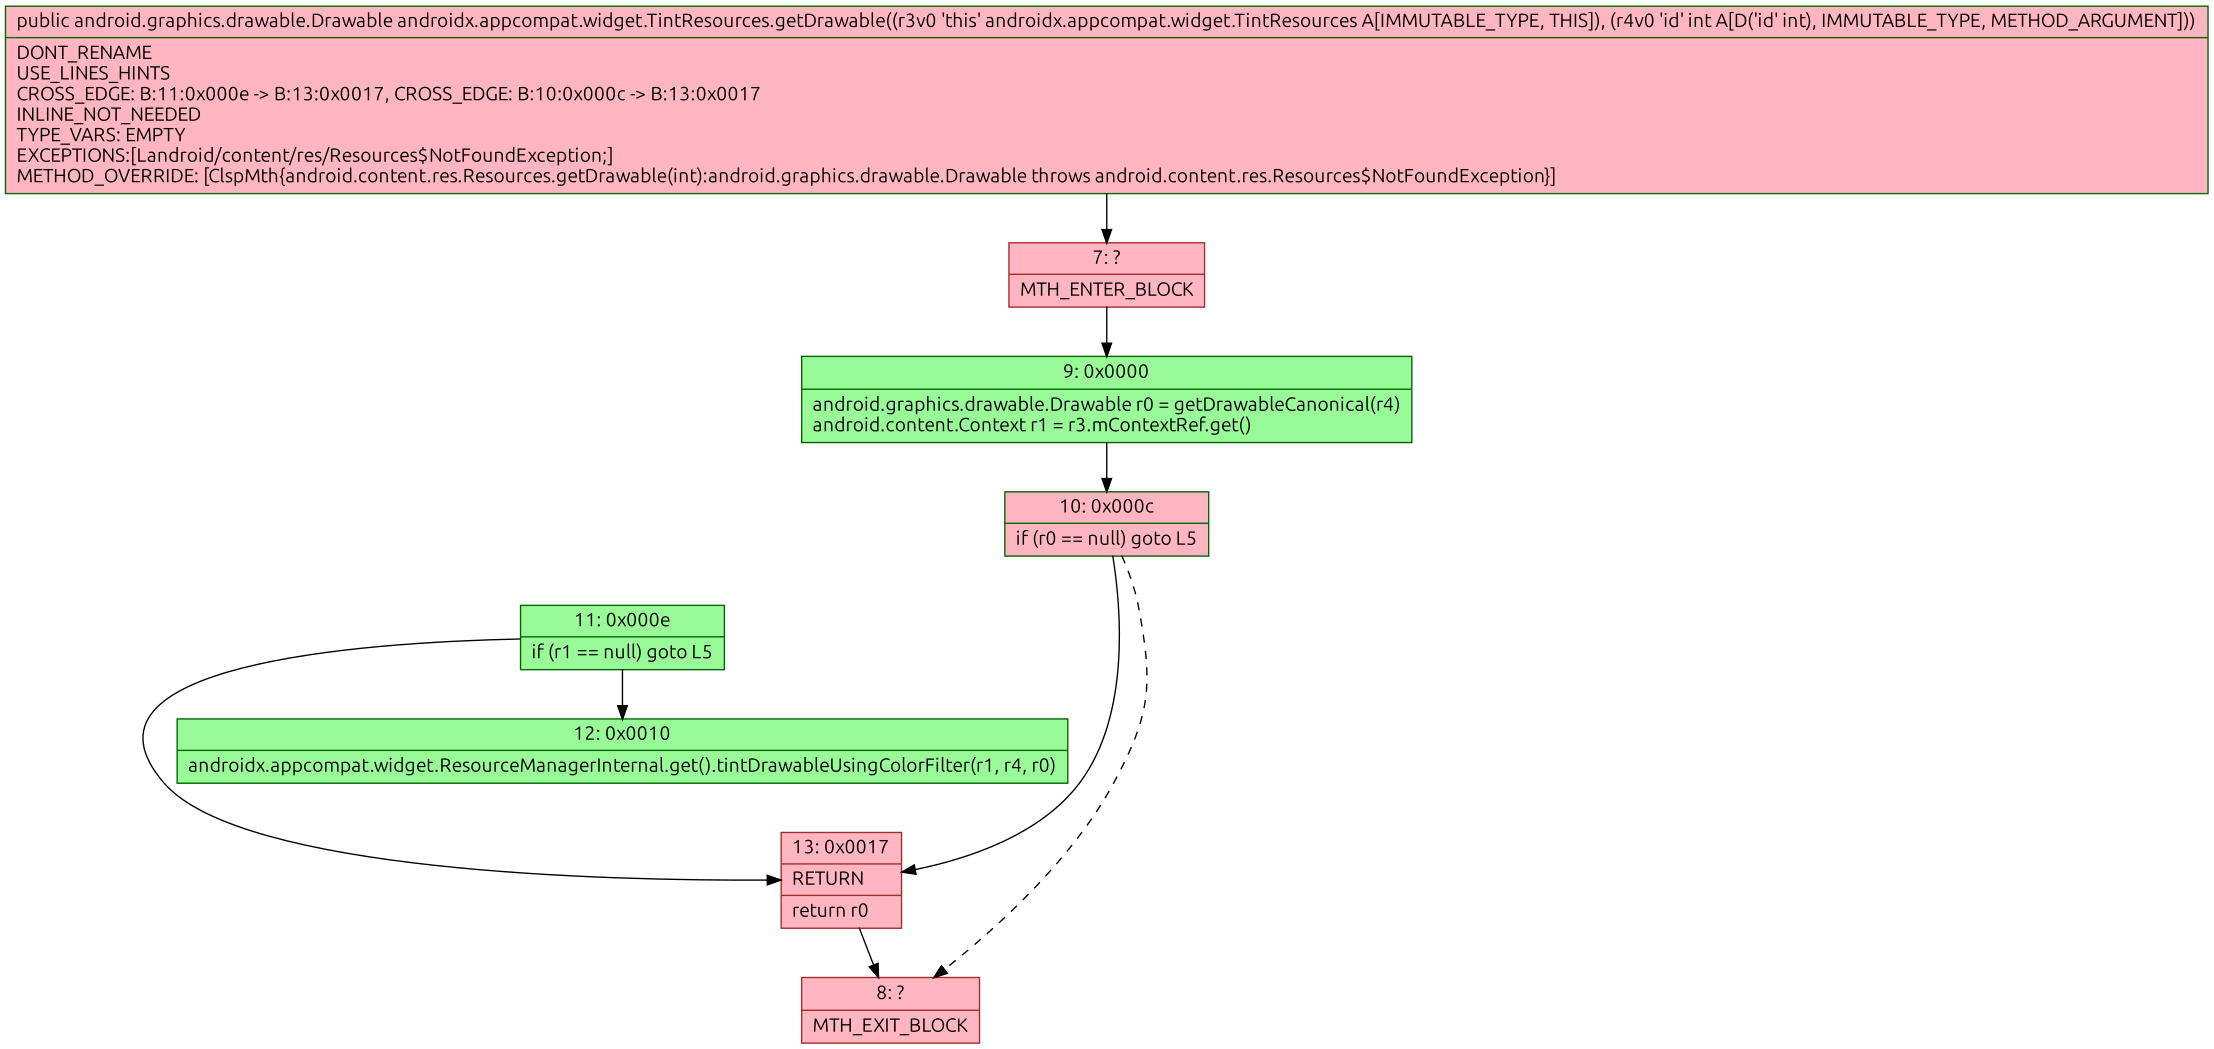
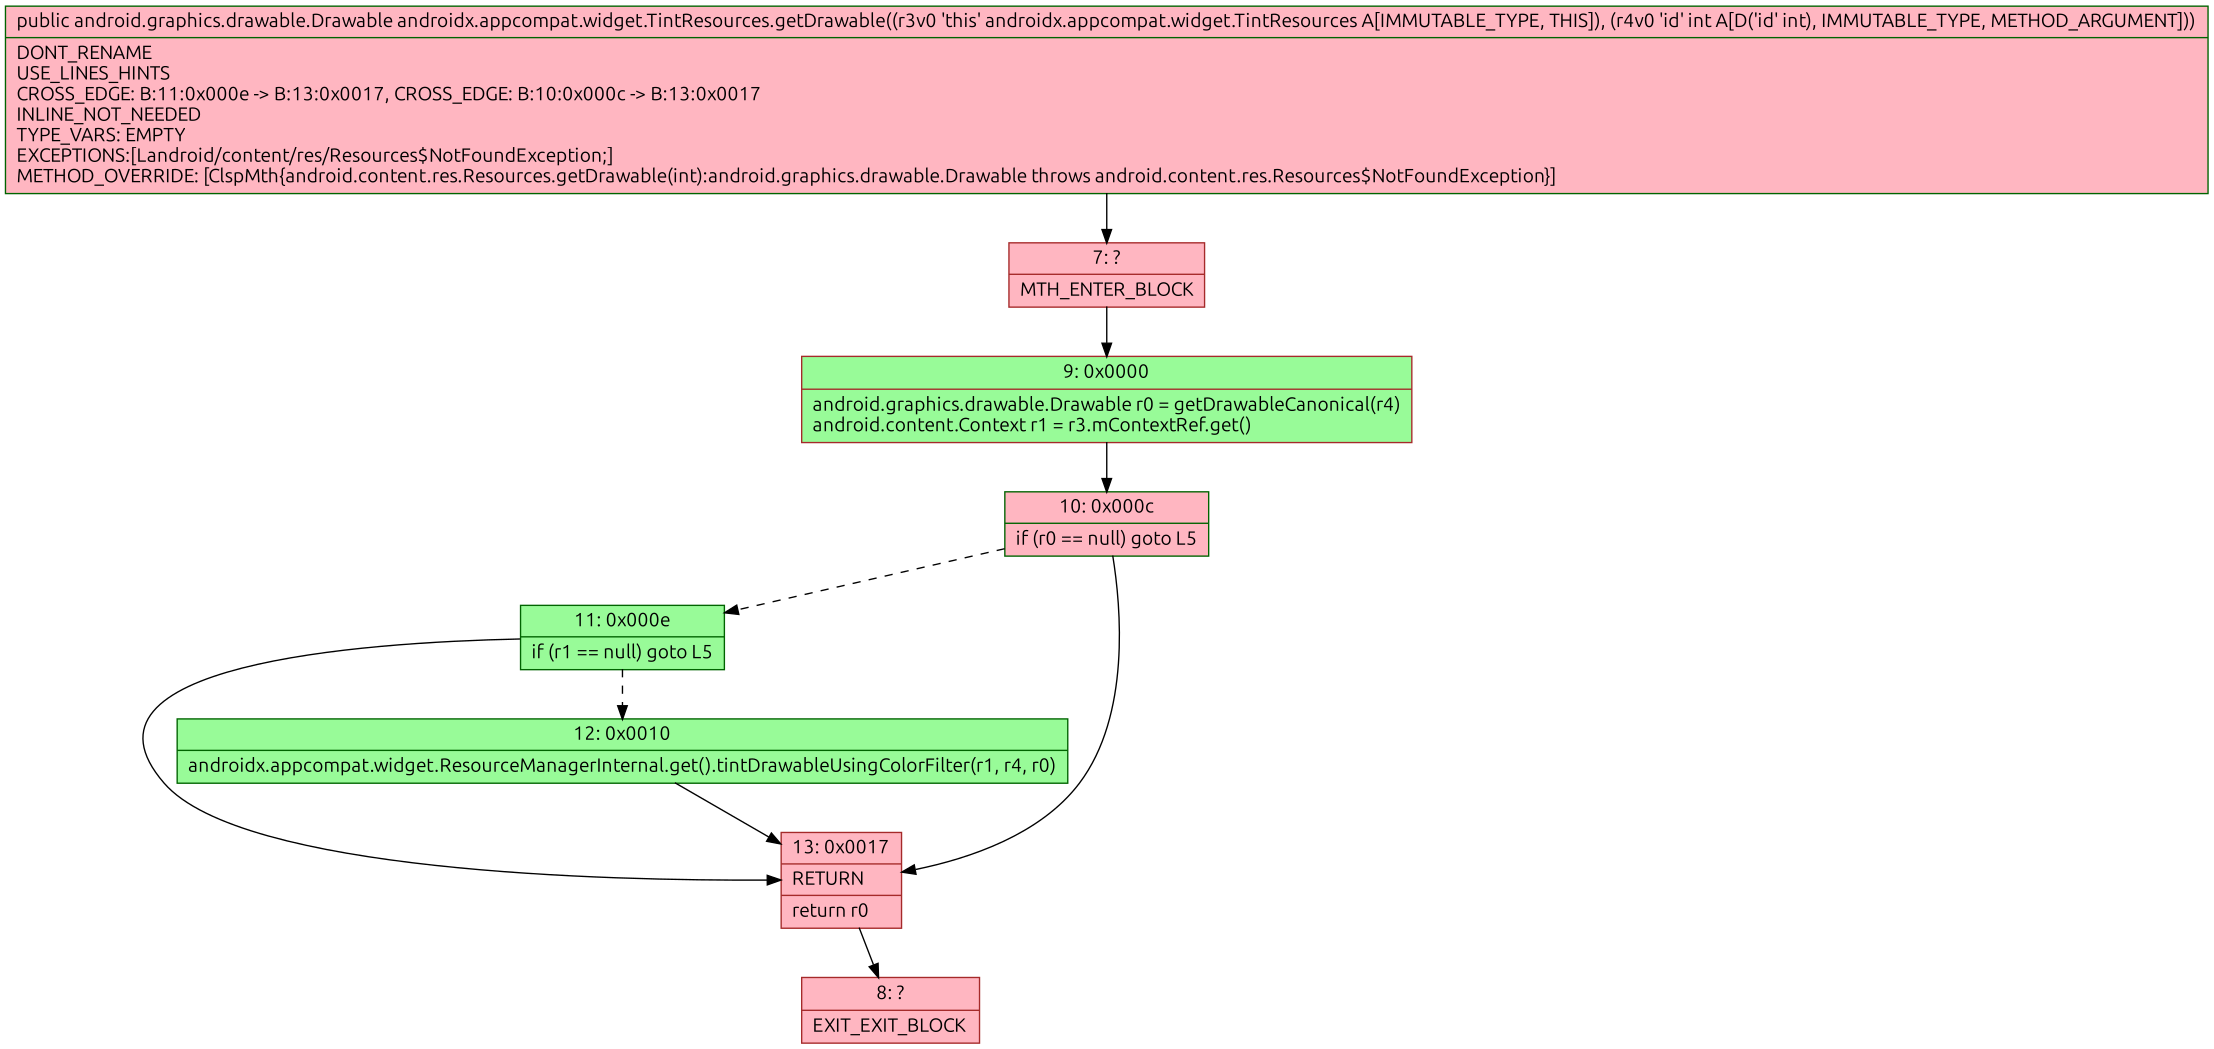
(1107, 399) -> (1107, 399)
(622, 687) -> (622, 687)
(1110, 790) -> (871, 579)
none -> (722, 810)
(891, 1026) -> (889, 1026)
